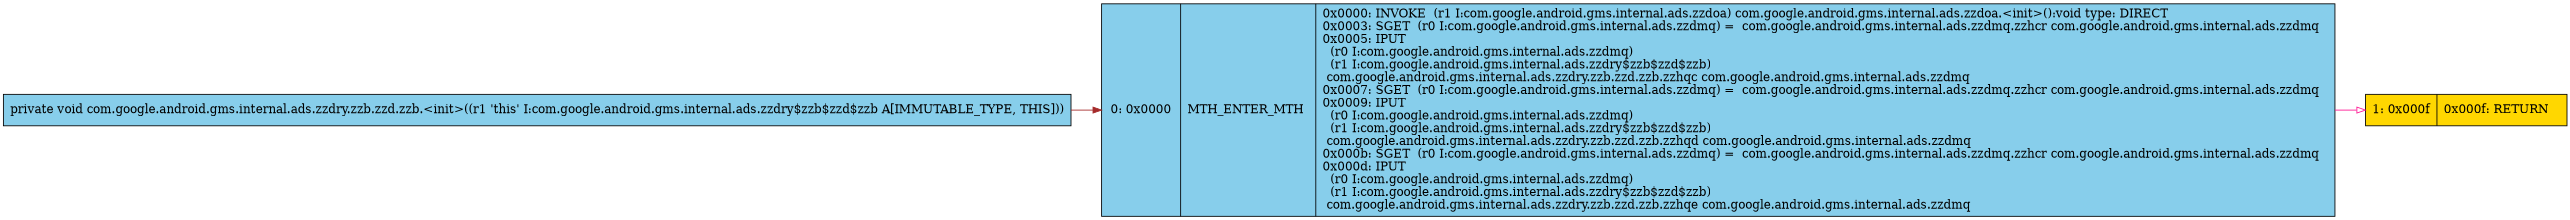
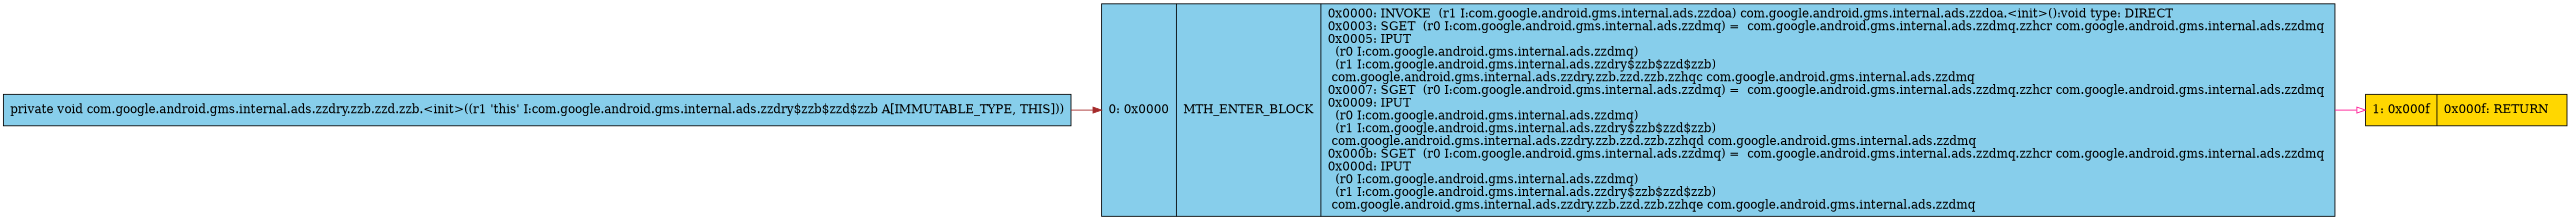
(1246, 110) -> (1249, 110)
